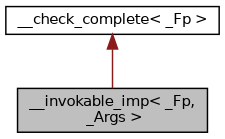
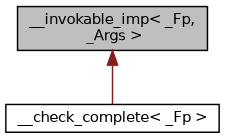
(113, 69) -> (113, 85)
